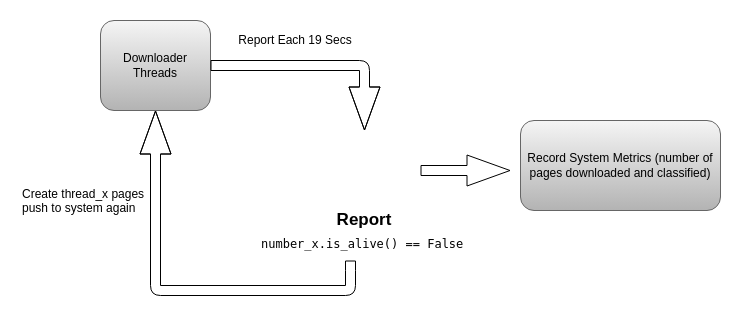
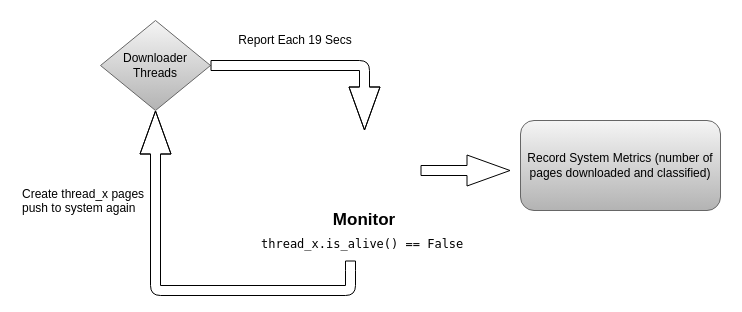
(156, 66) -> (156, 66)
(365, 221) -> (365, 221)
(345, 233) -> (345, 233)
